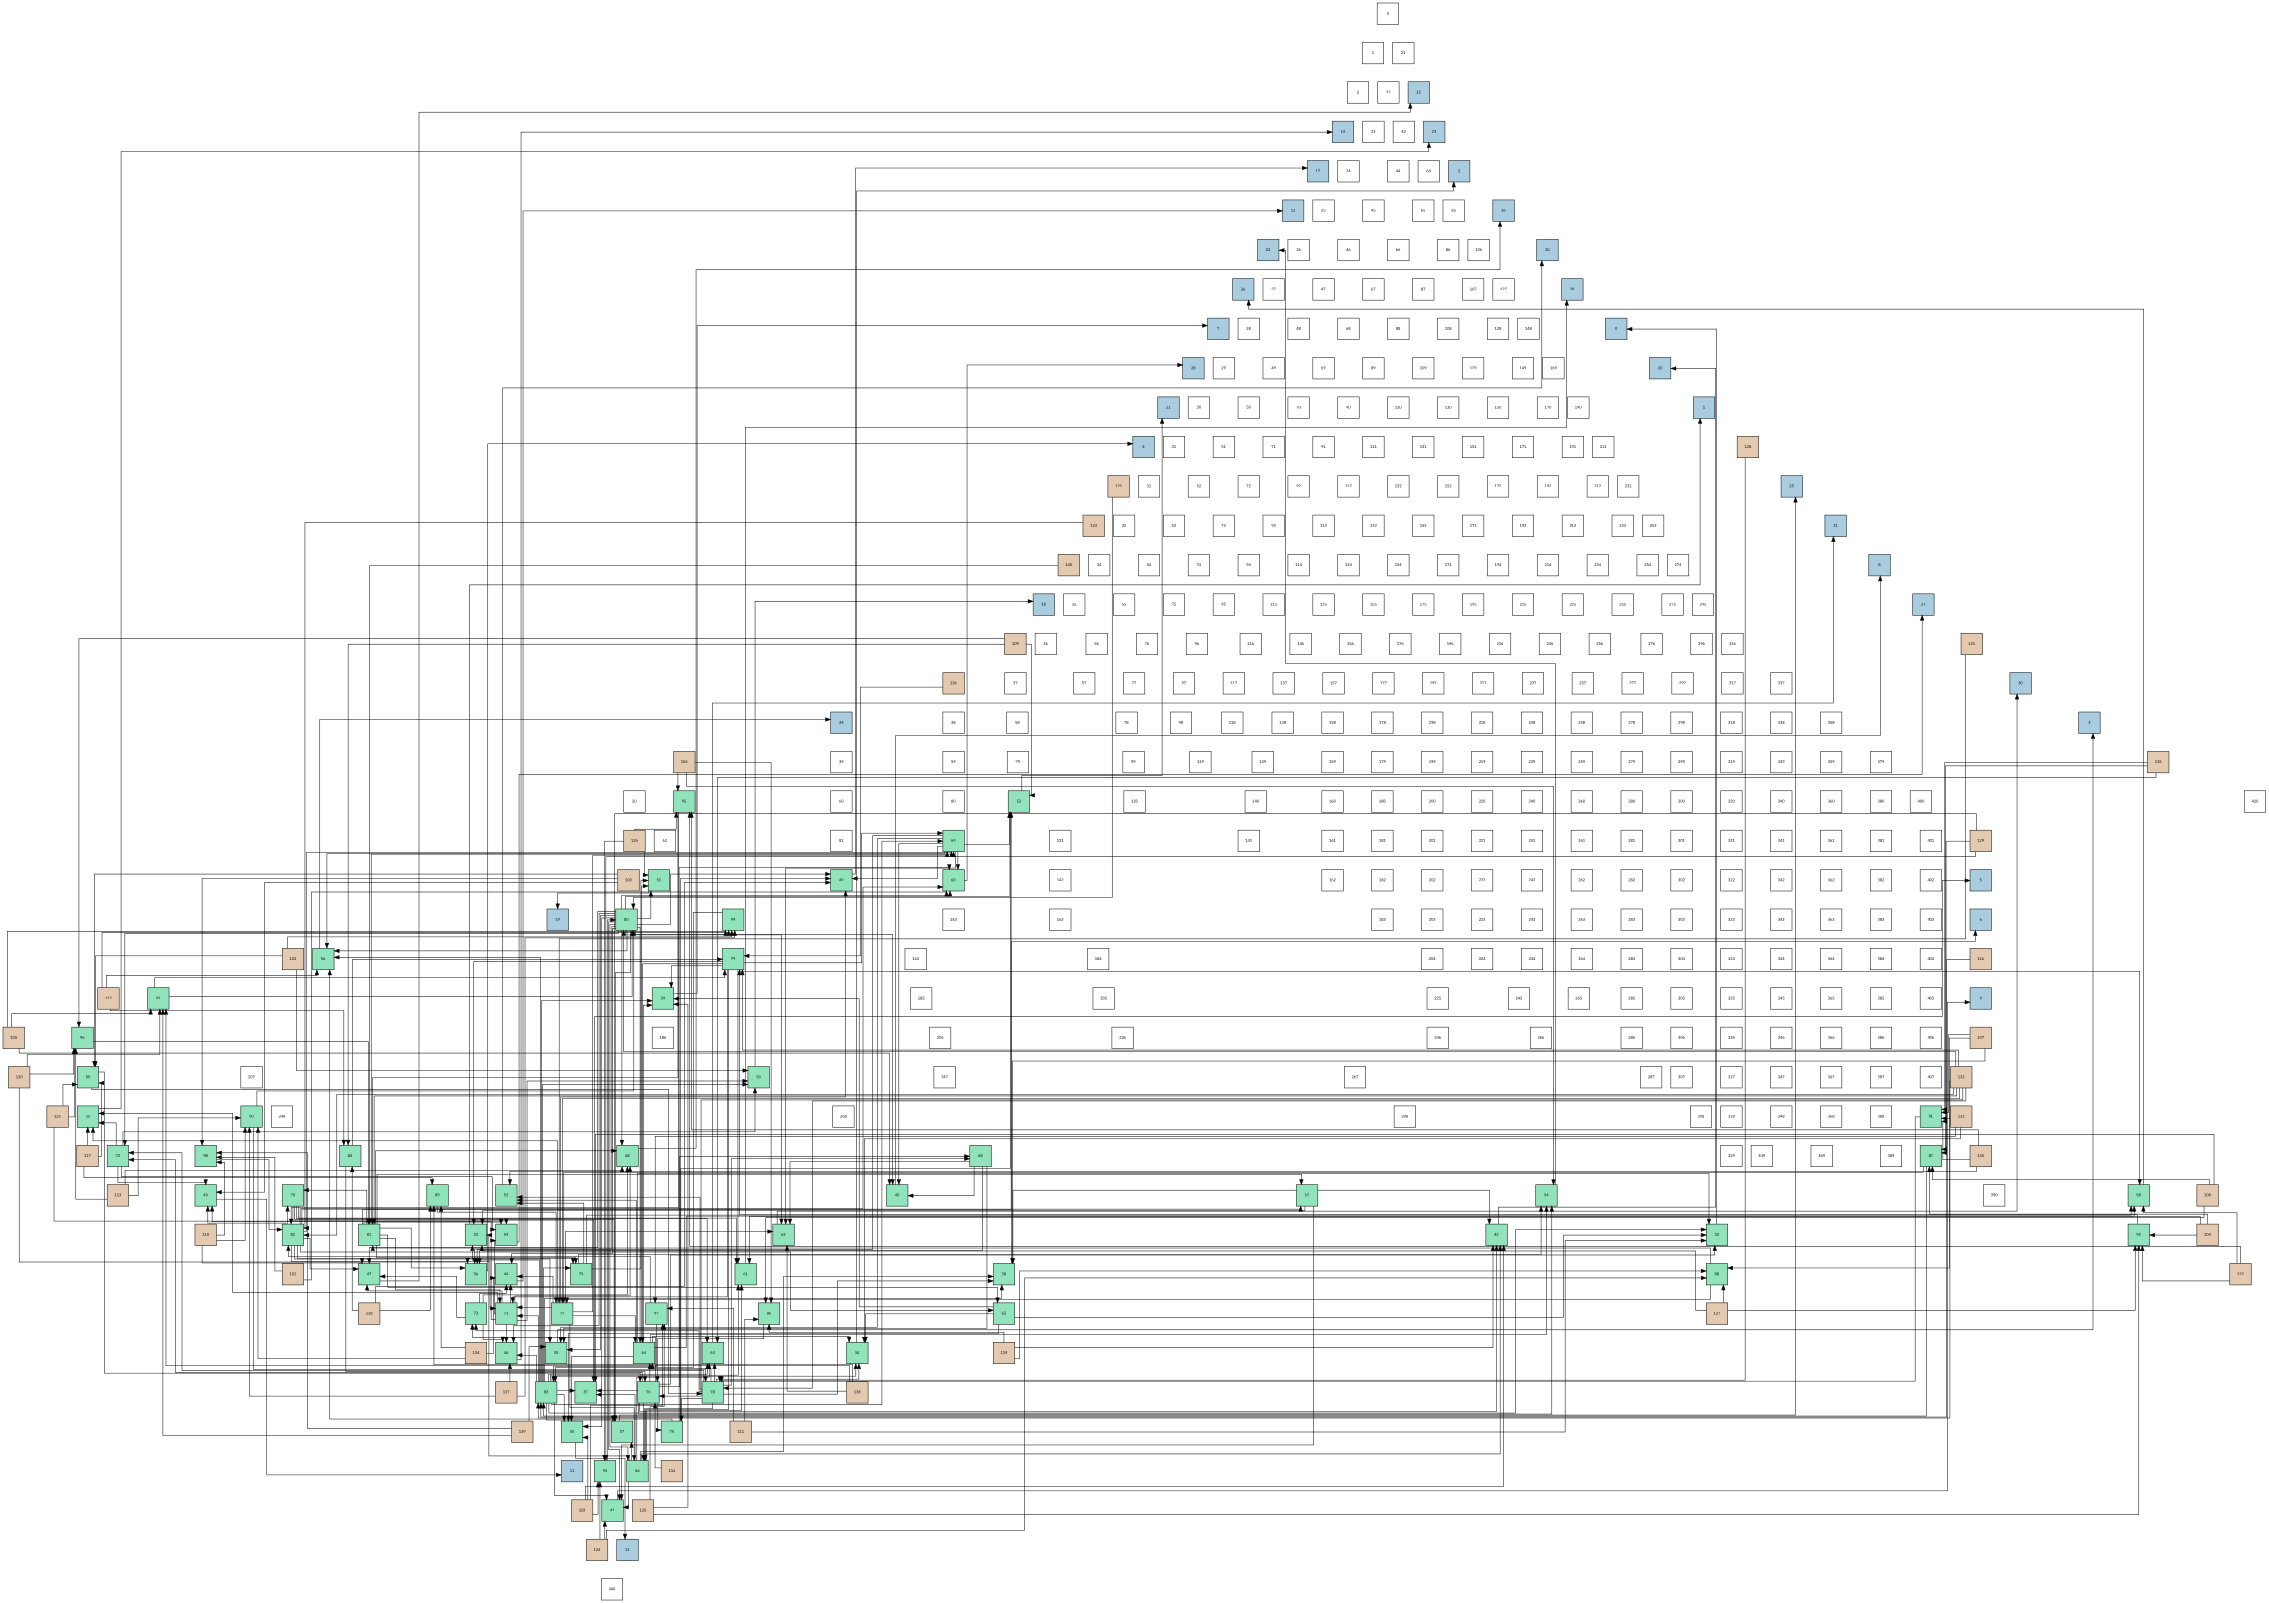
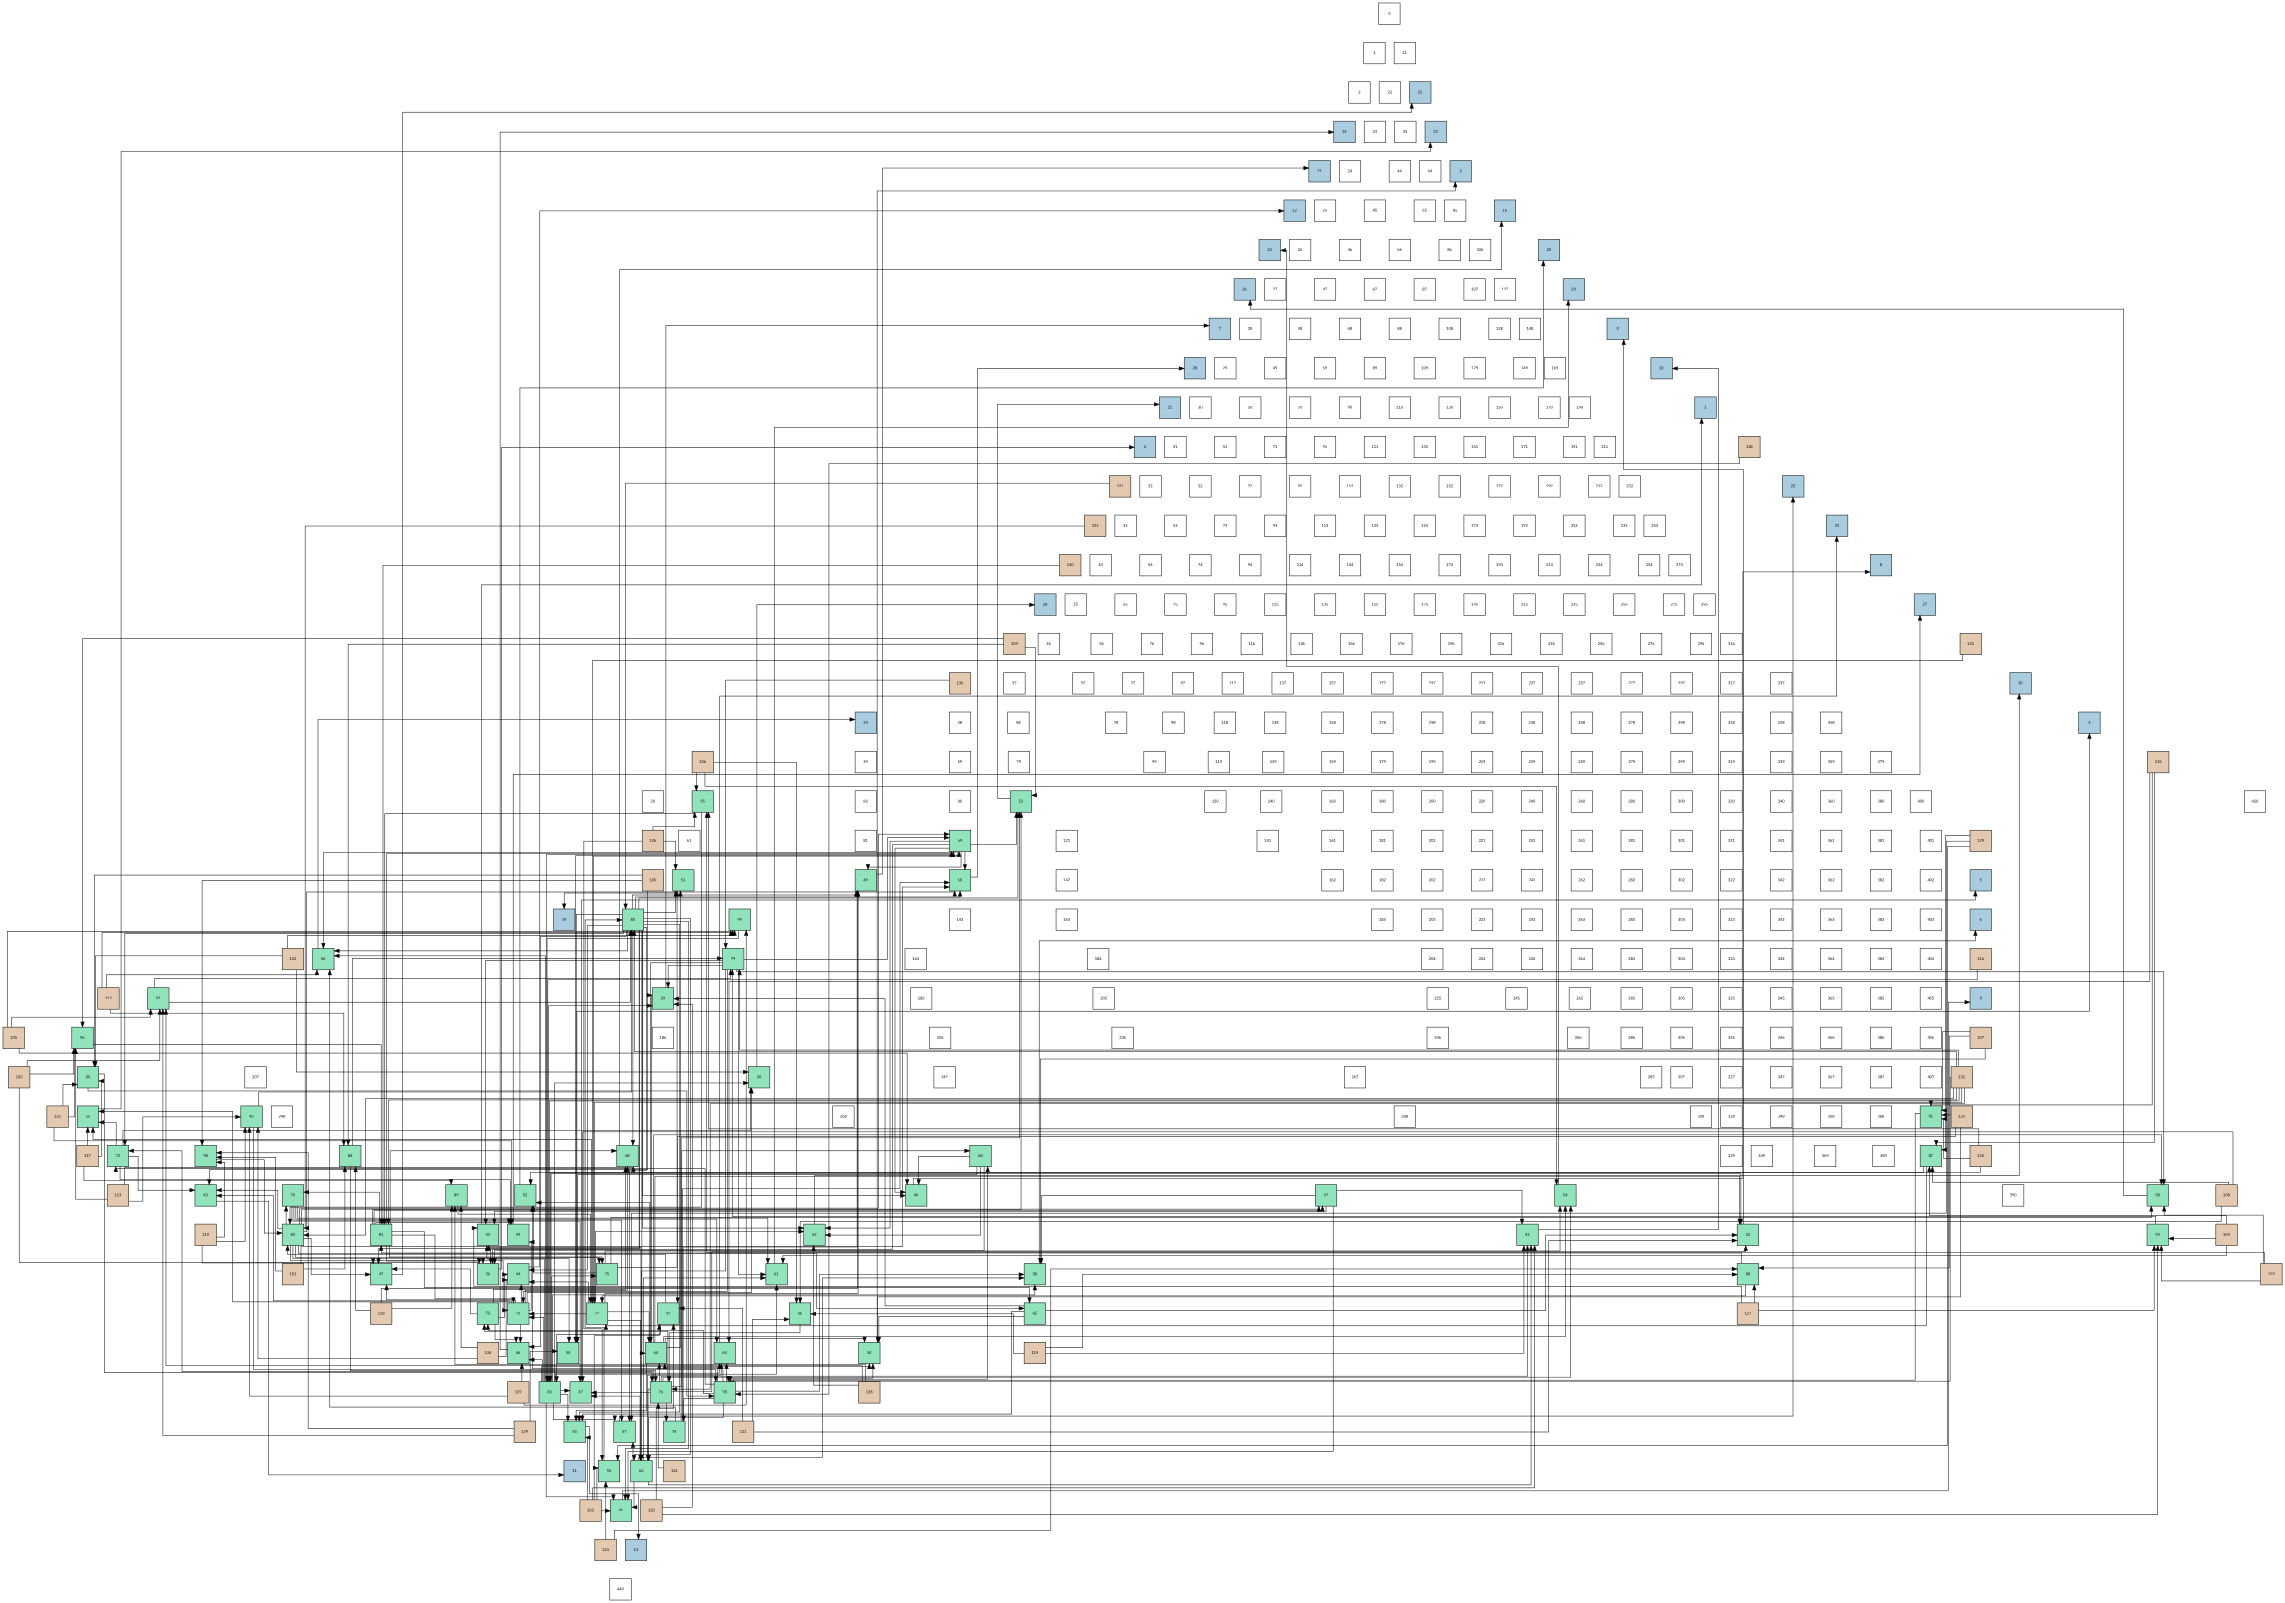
none -> (345, 1241)
(605, 1533) -> (603, 1511)
